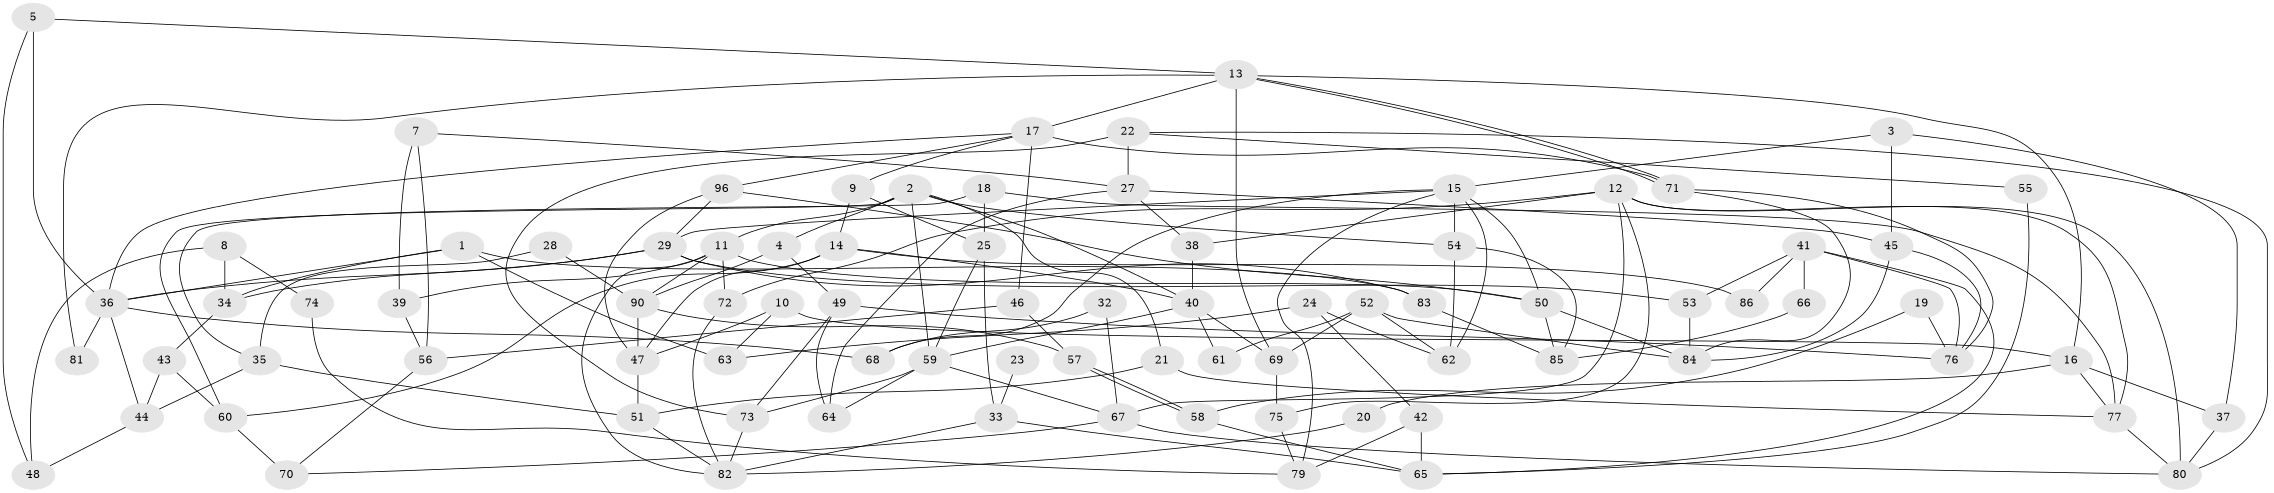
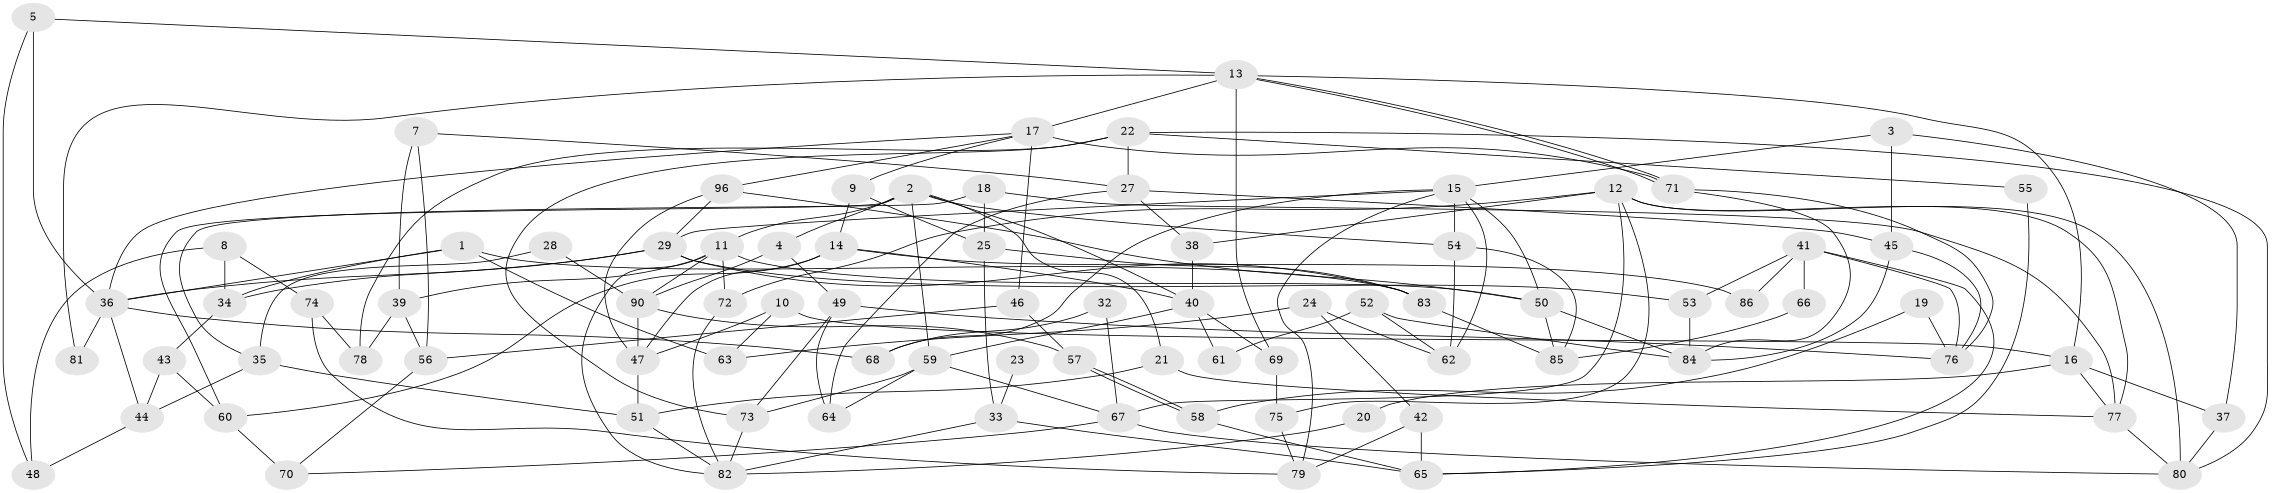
(956, 303) -> (1208, 266)
(1322, 332) -> none
none -> (361, 361)
